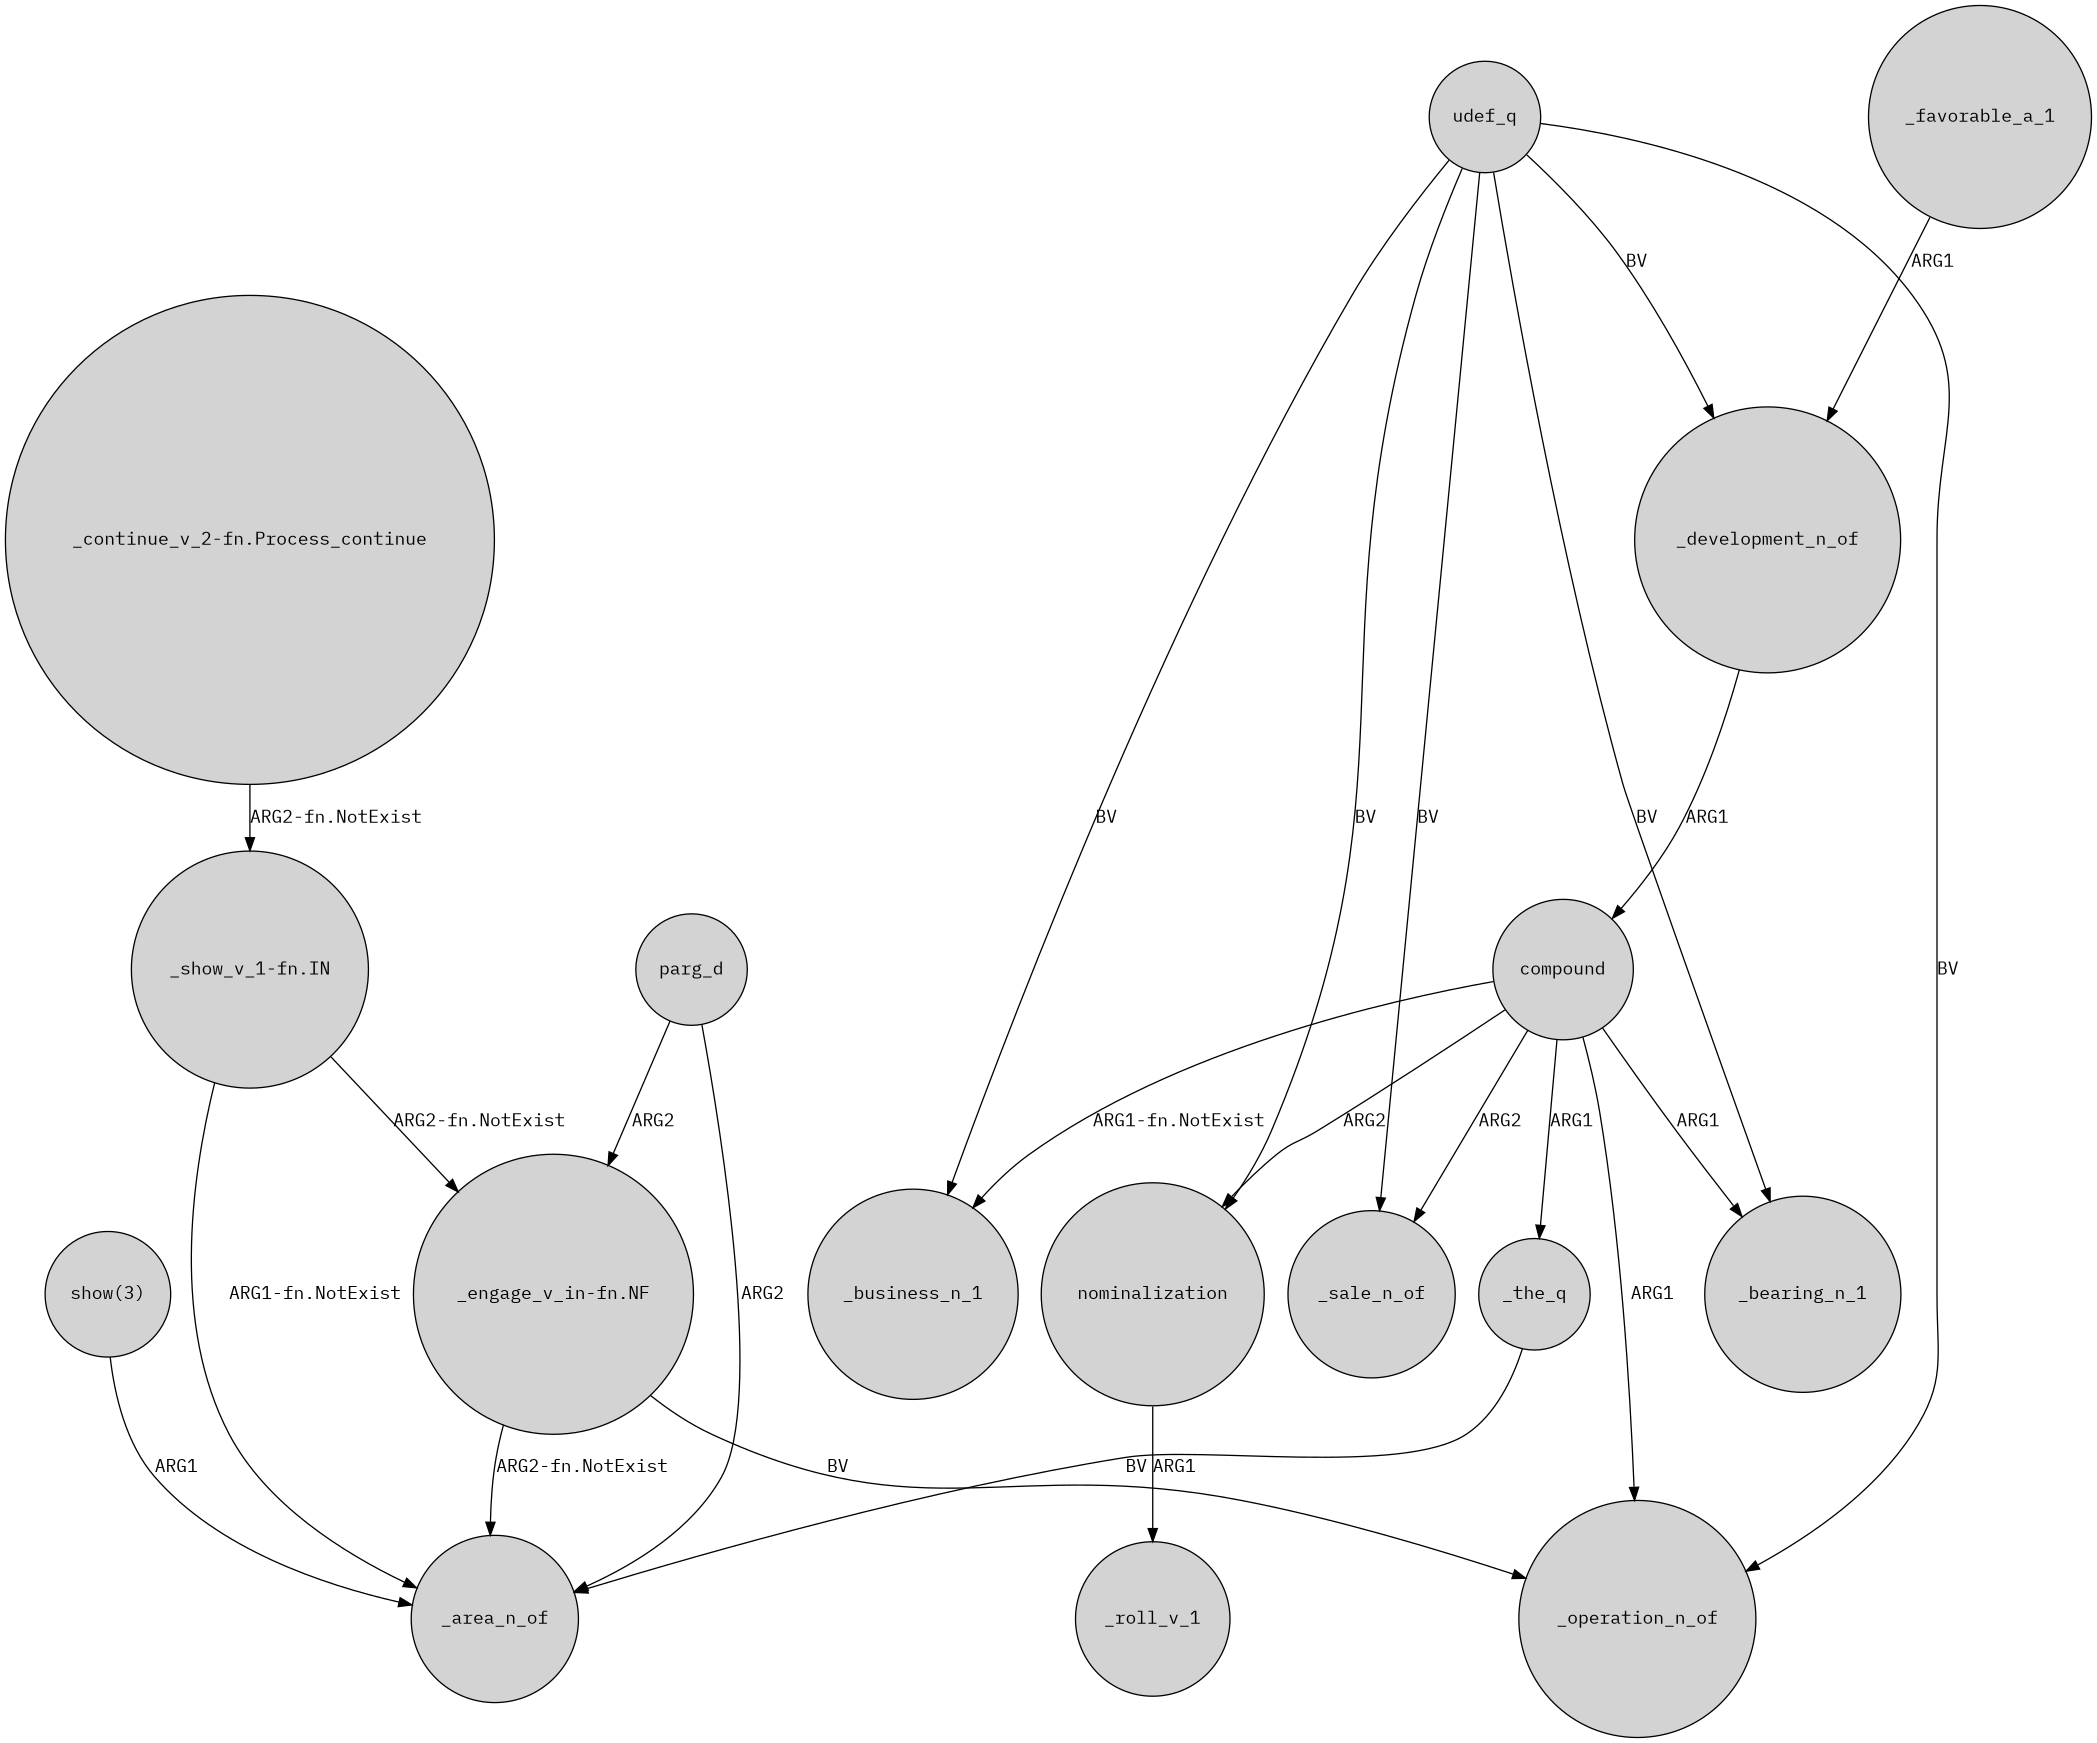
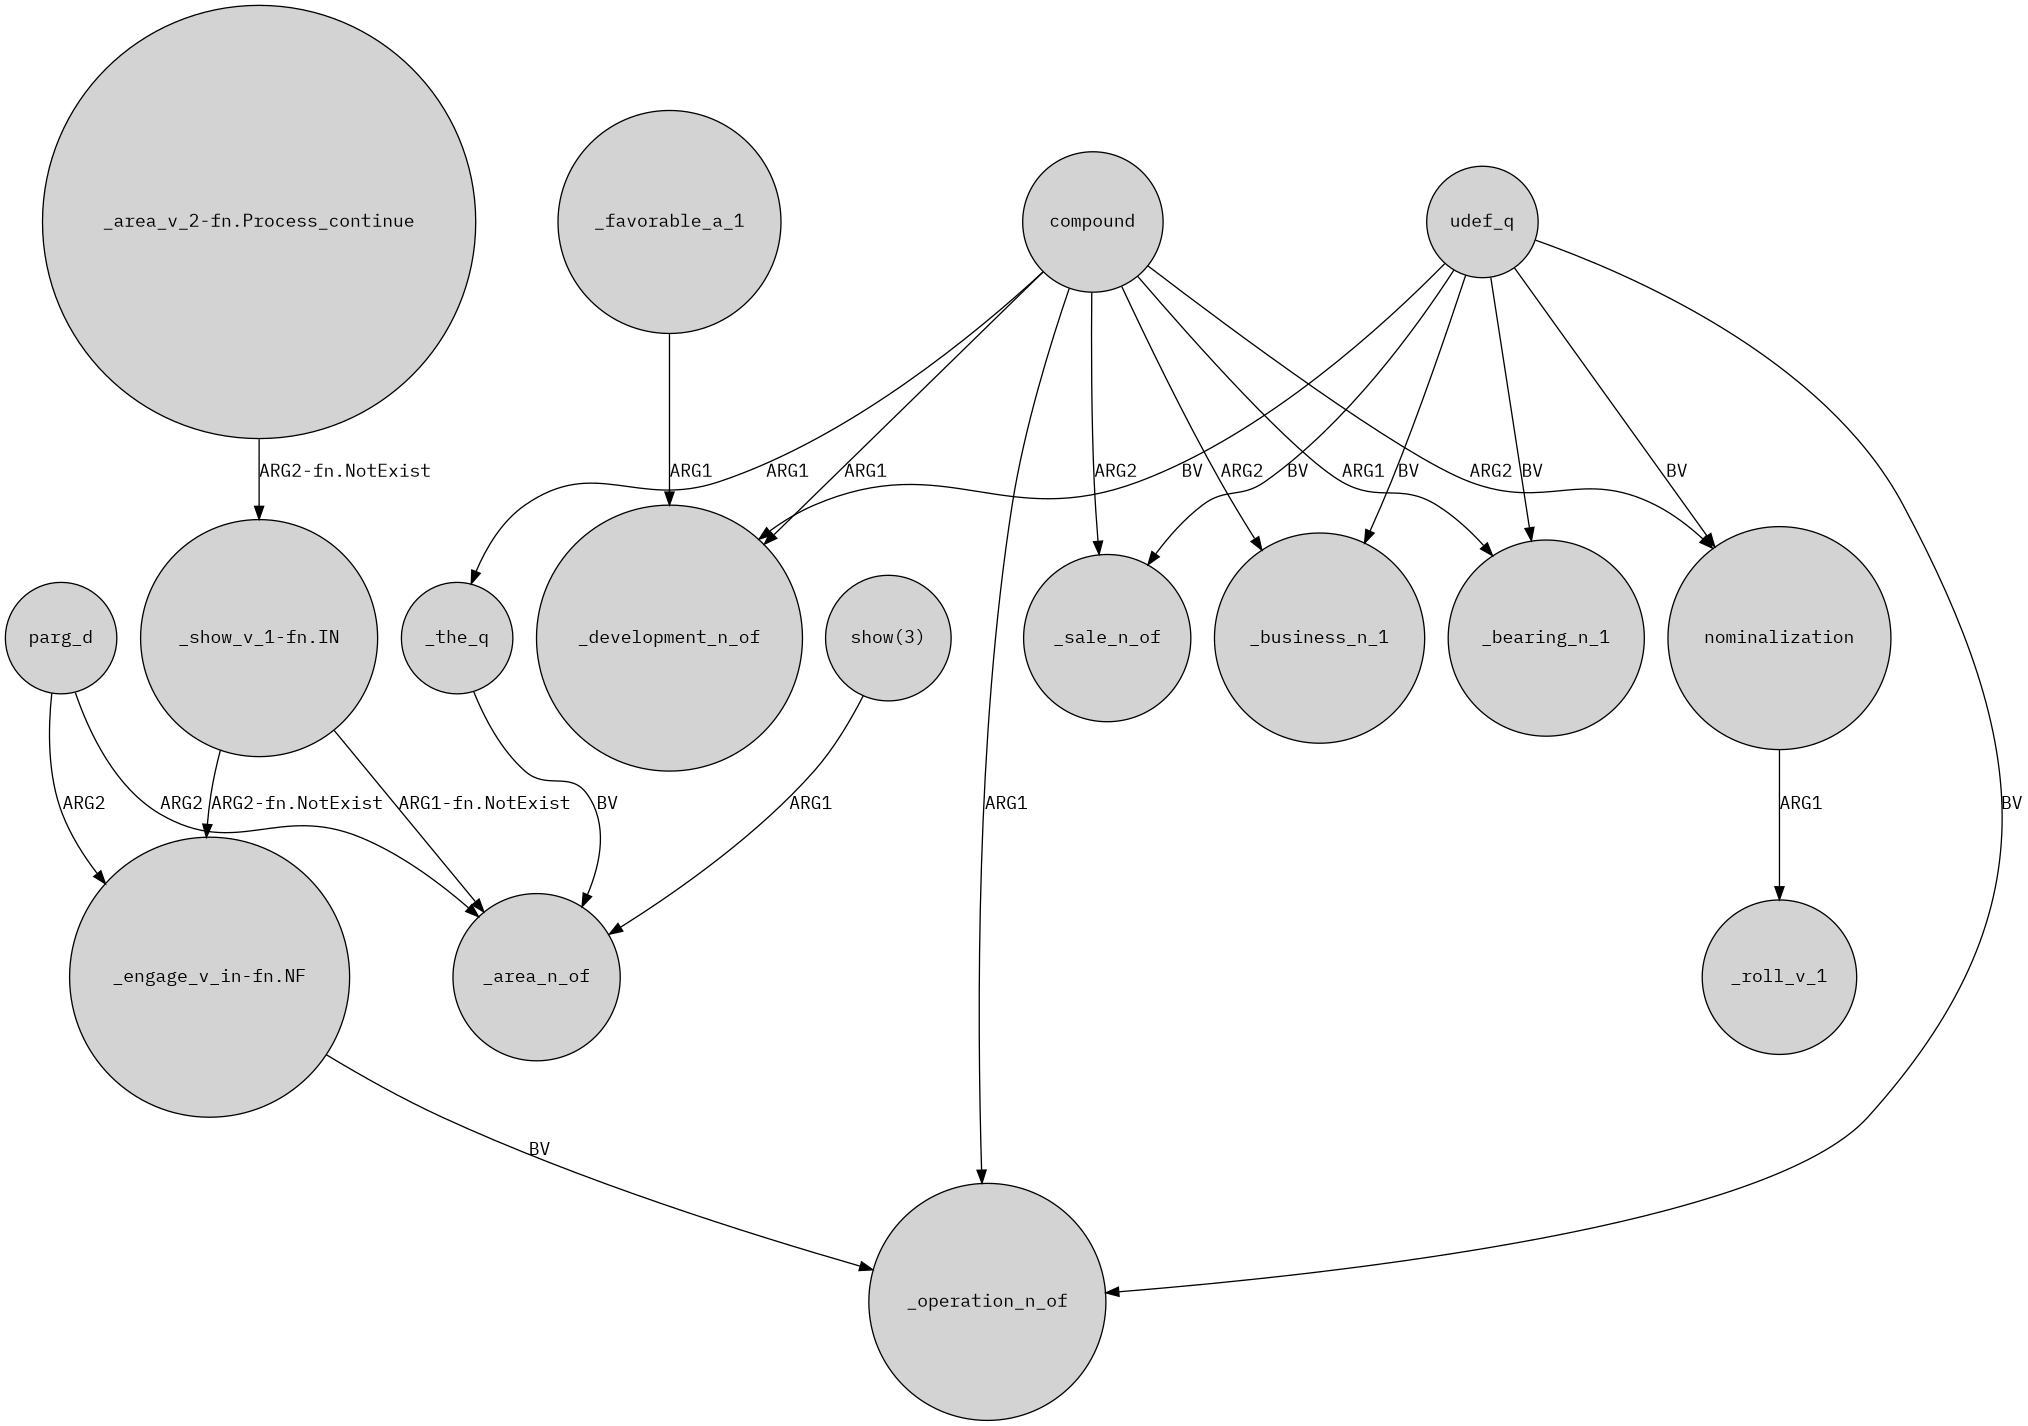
(250, 540) -> (259, 222)
(1694, 796) -> (909, 403)
(1179, 1121) -> (1243, 472)
(494, 1473) -> none
